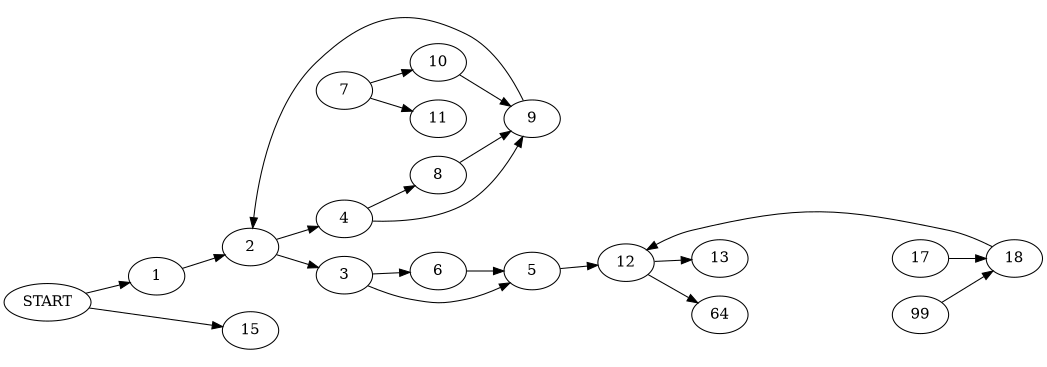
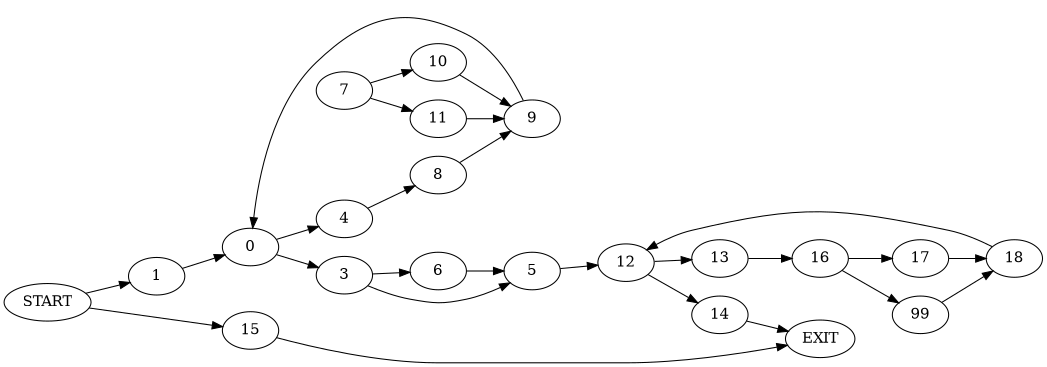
(458, 207) -> (480, 119)
(251, 247) -> (251, 247)
none -> (820, 259)
(720, 315) -> (720, 315)
none -> (820, 339)
